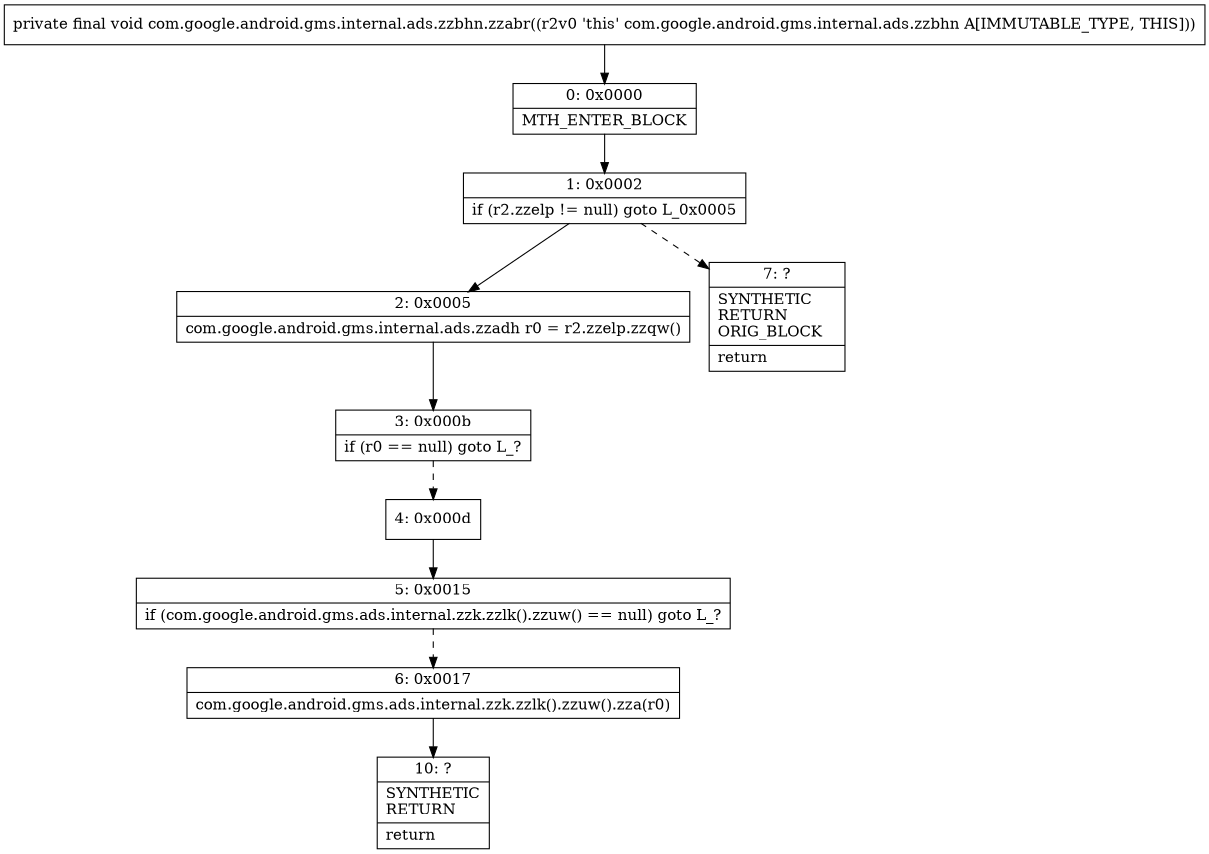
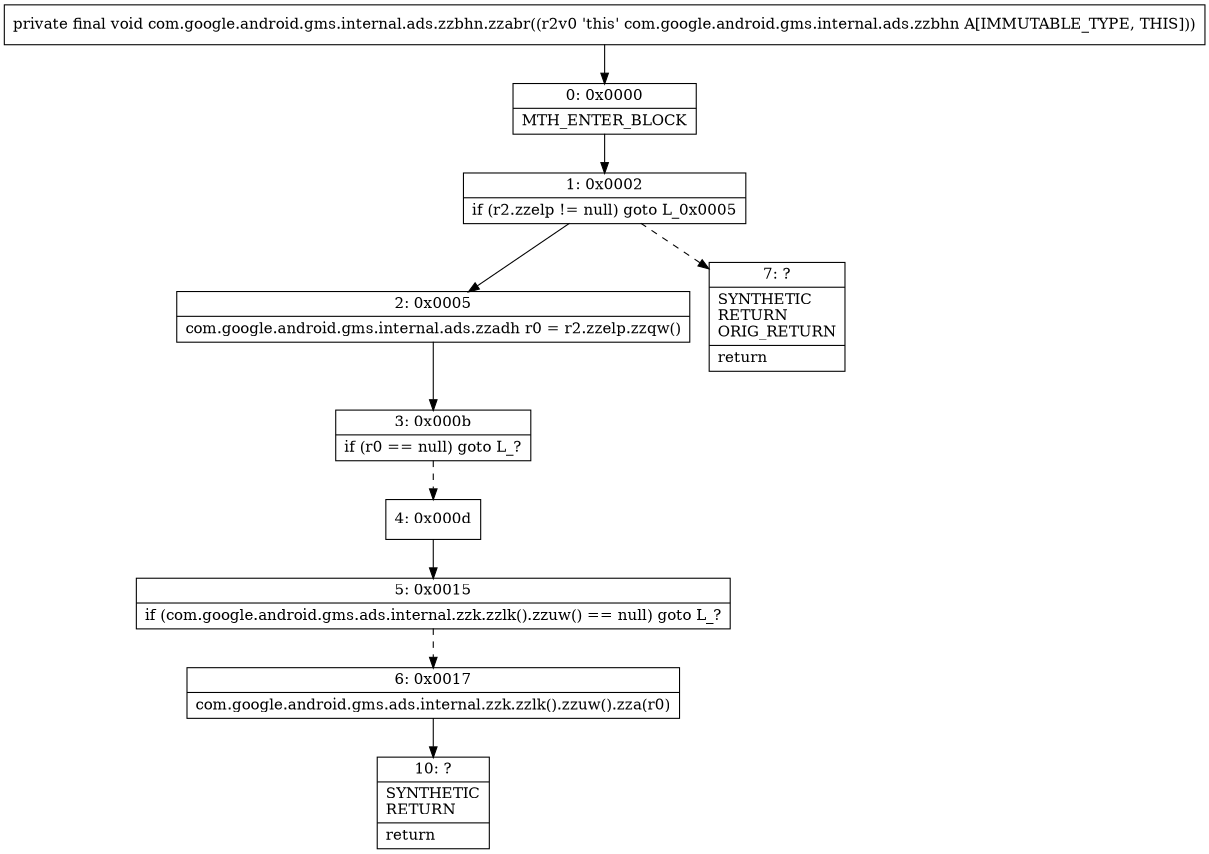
(770, 332) -> (777, 332)
